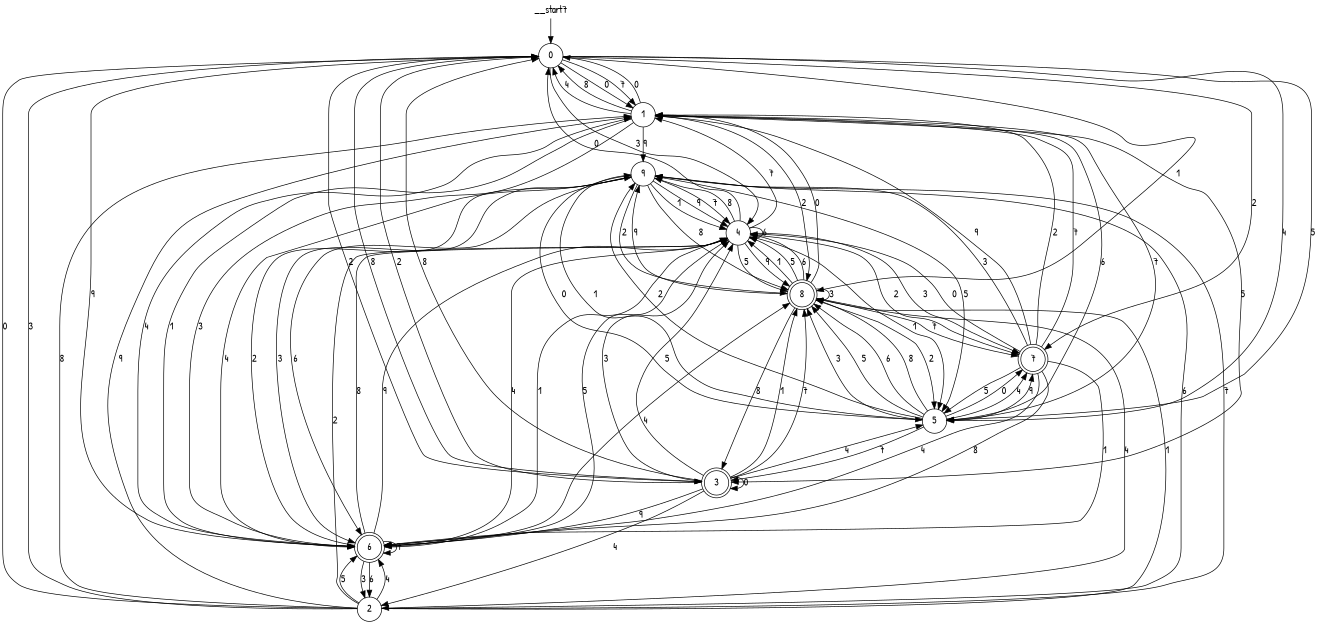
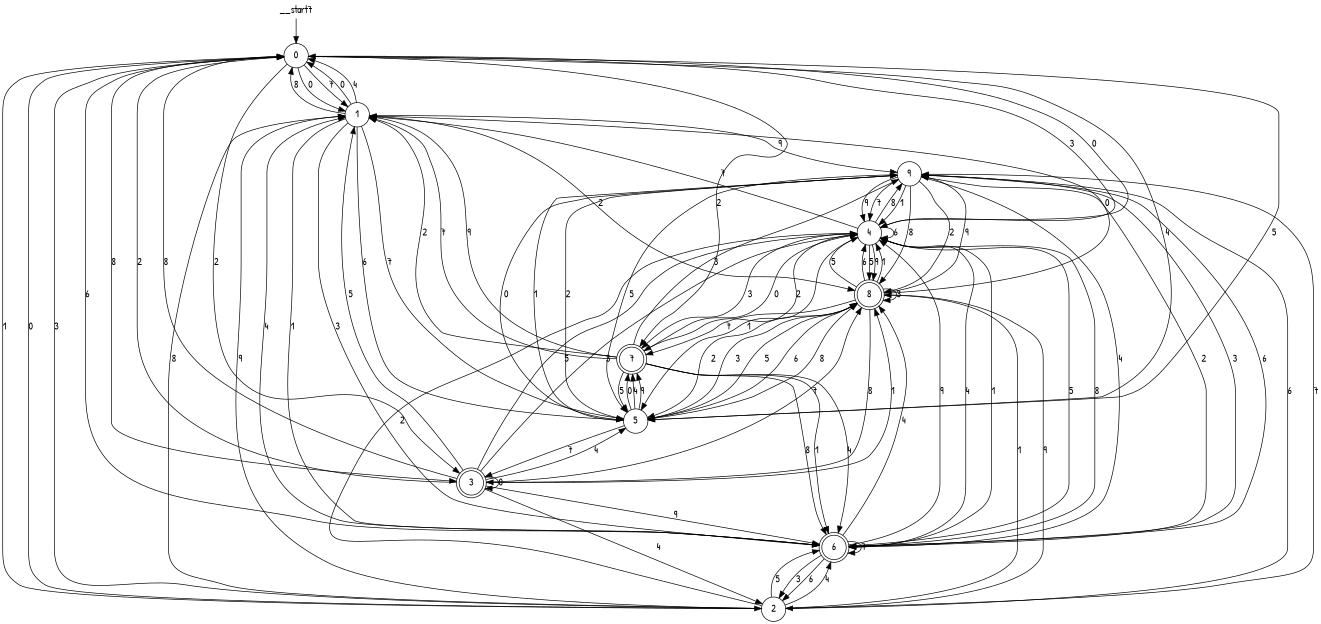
(1091, 123) -> (5, 567)
(1240, 269) -> (352, 321)
(93, 295) -> (88, 295)
(1127, 451) -> (1045, 451)
